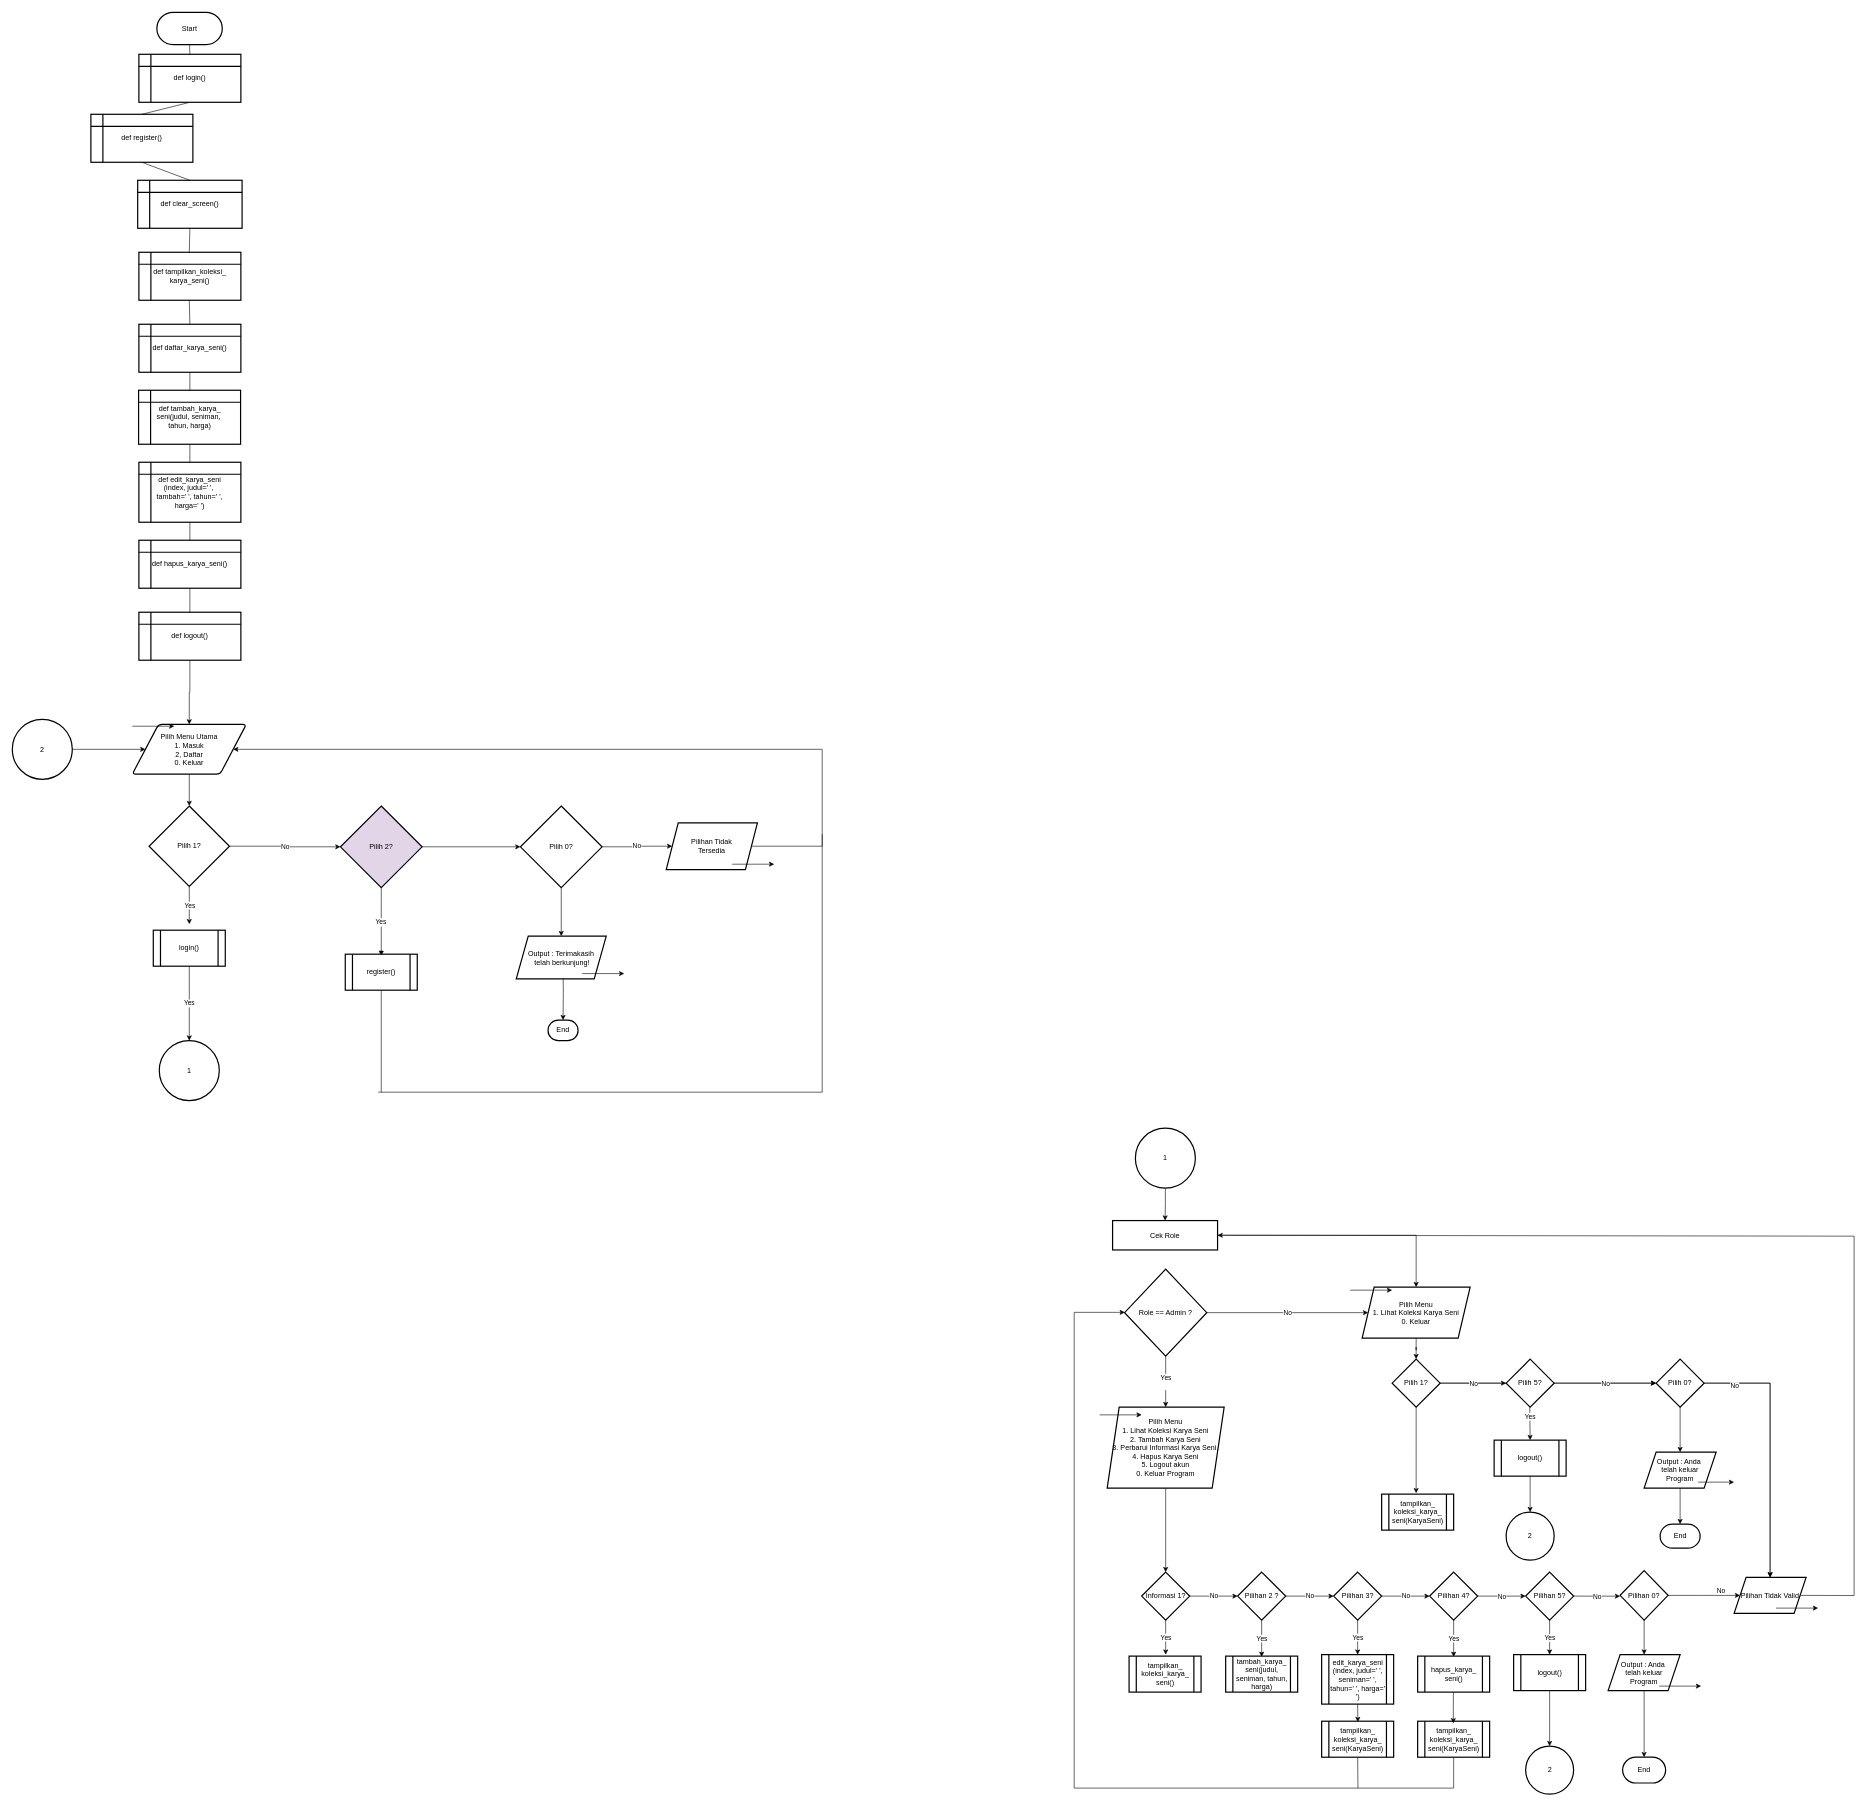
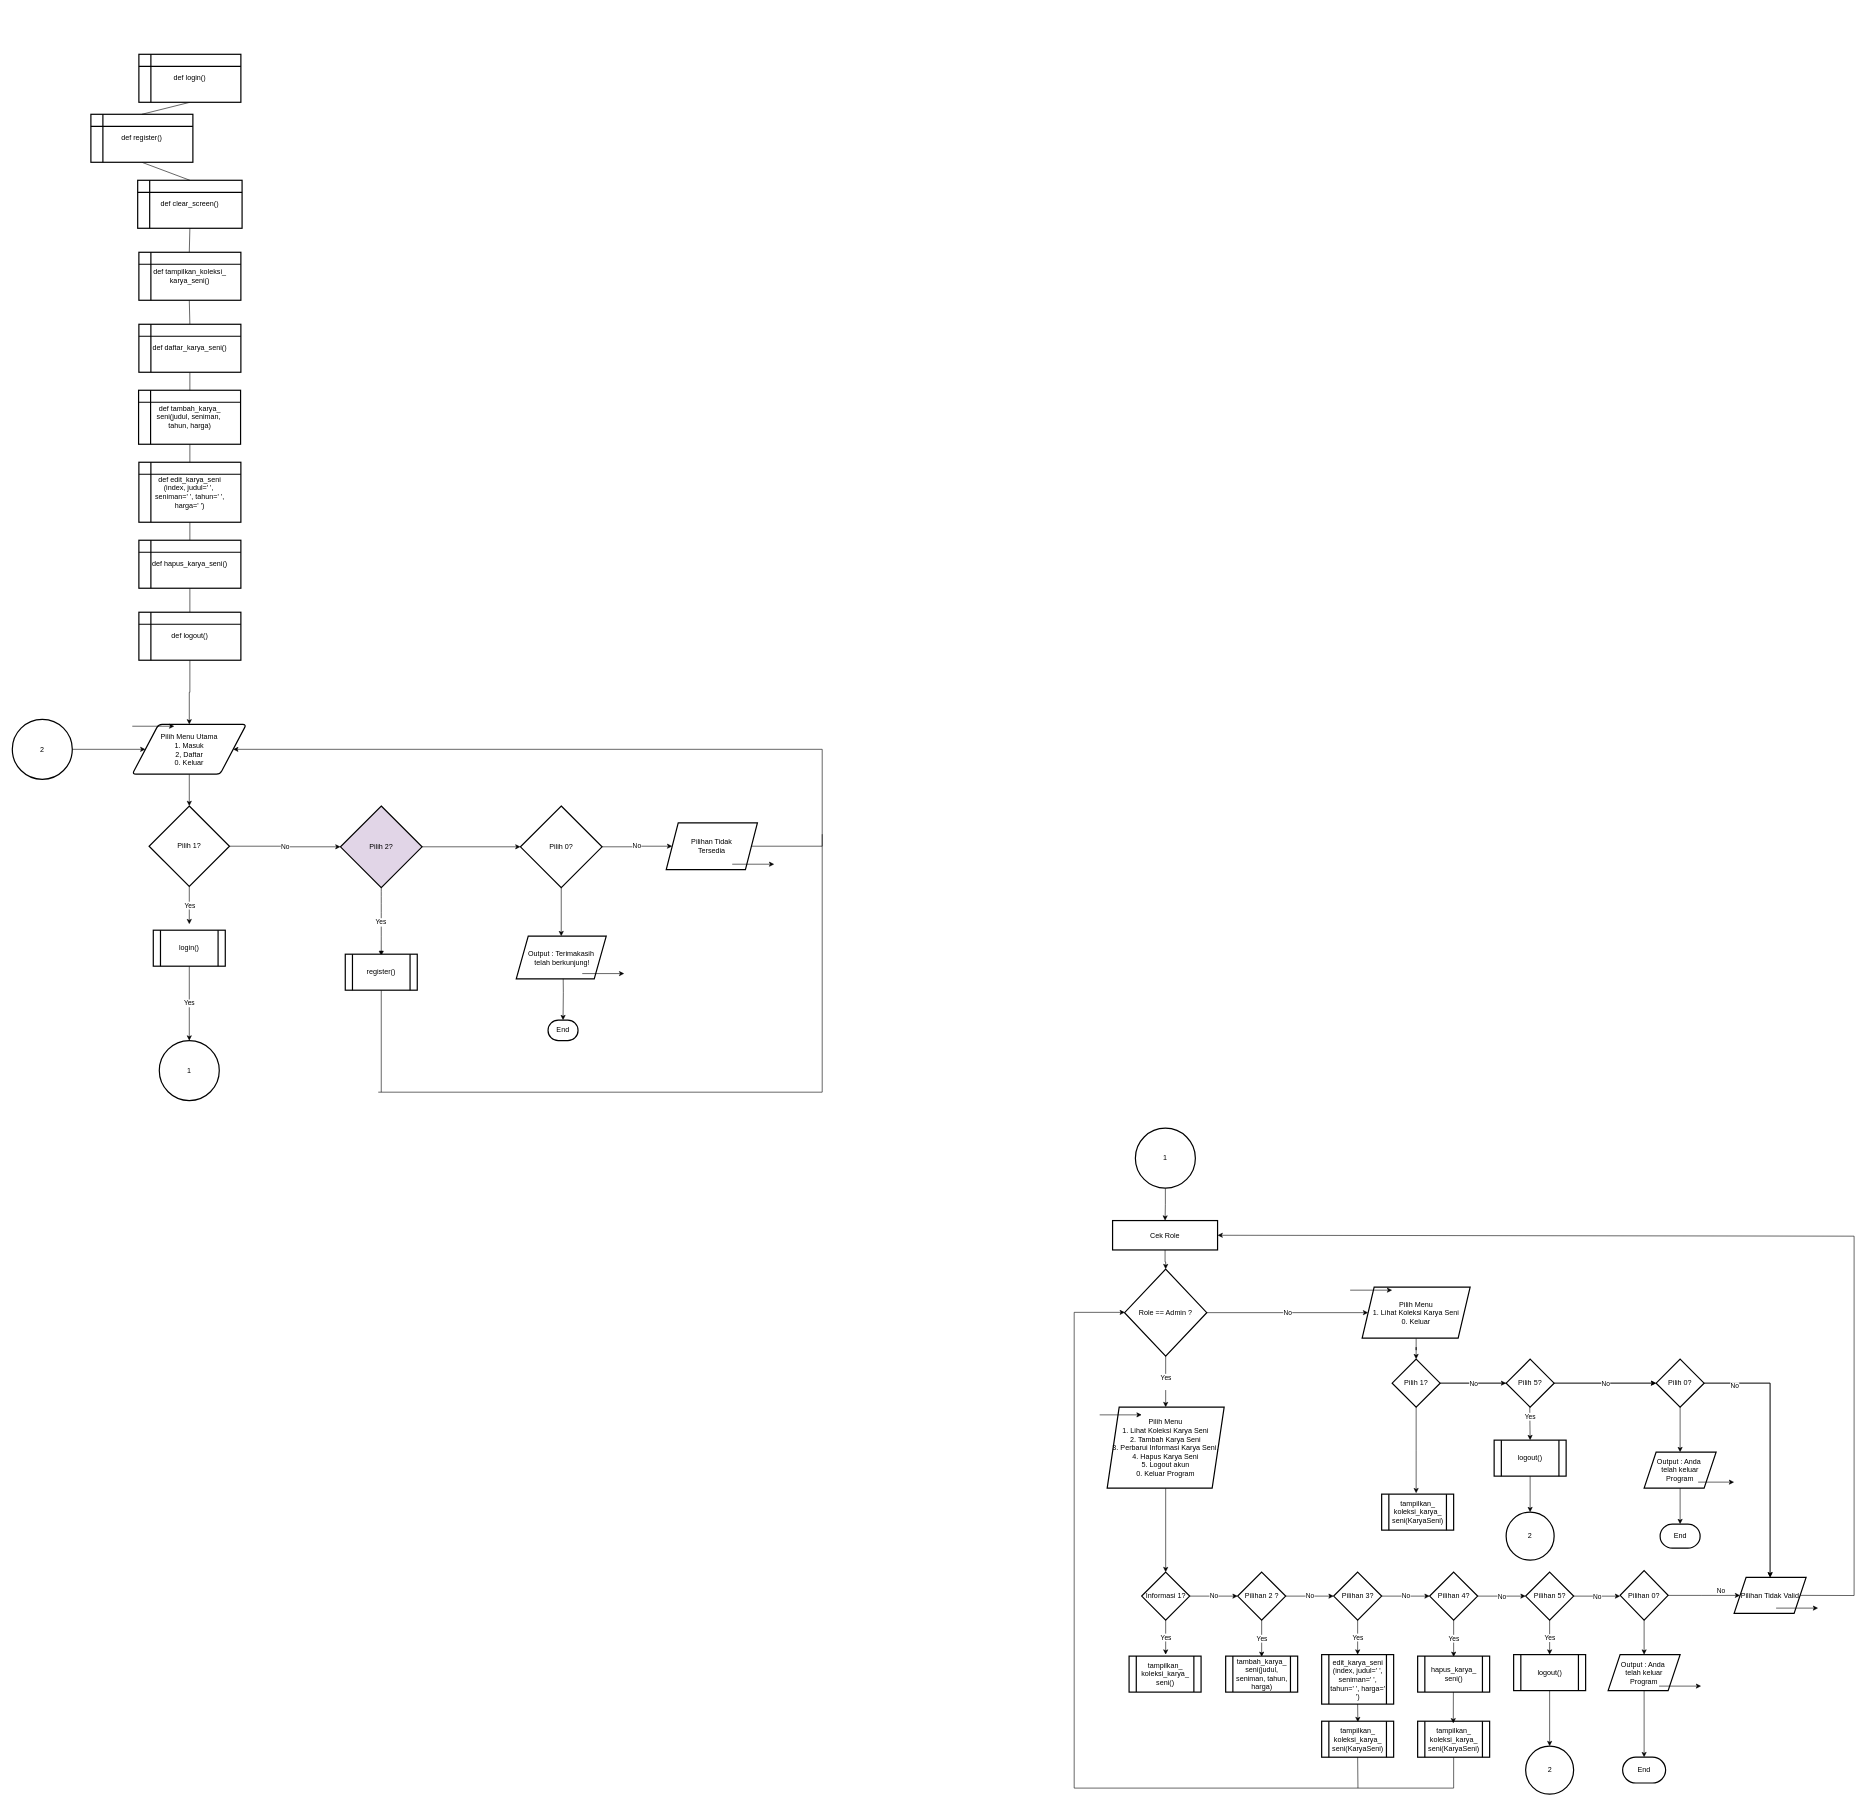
(190, 29) -> none
(190, 47) -> none
(190, 492) -> (190, 492)
(1416, 1281) -> (1166, 1262)
